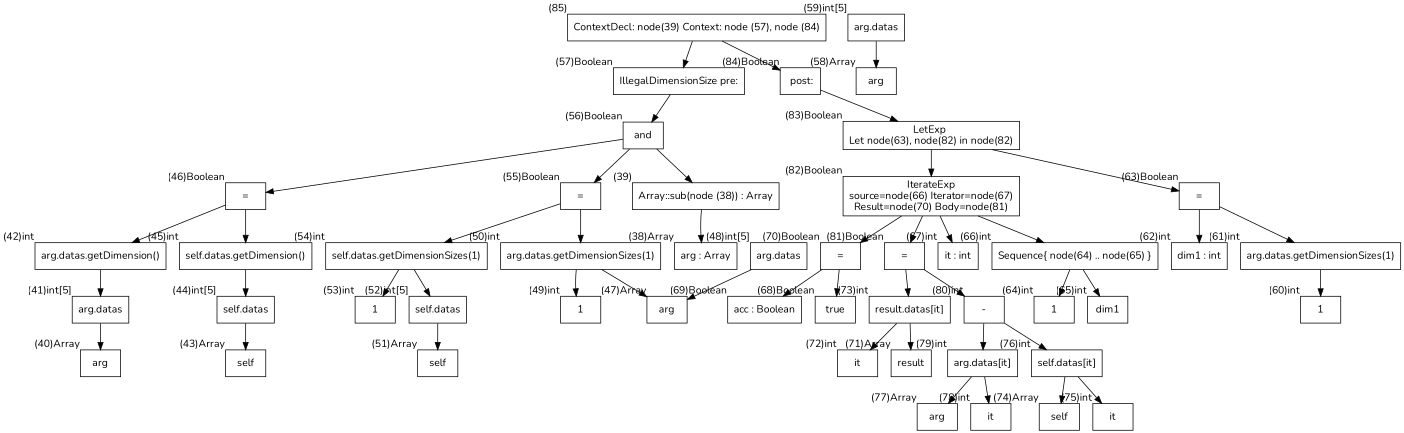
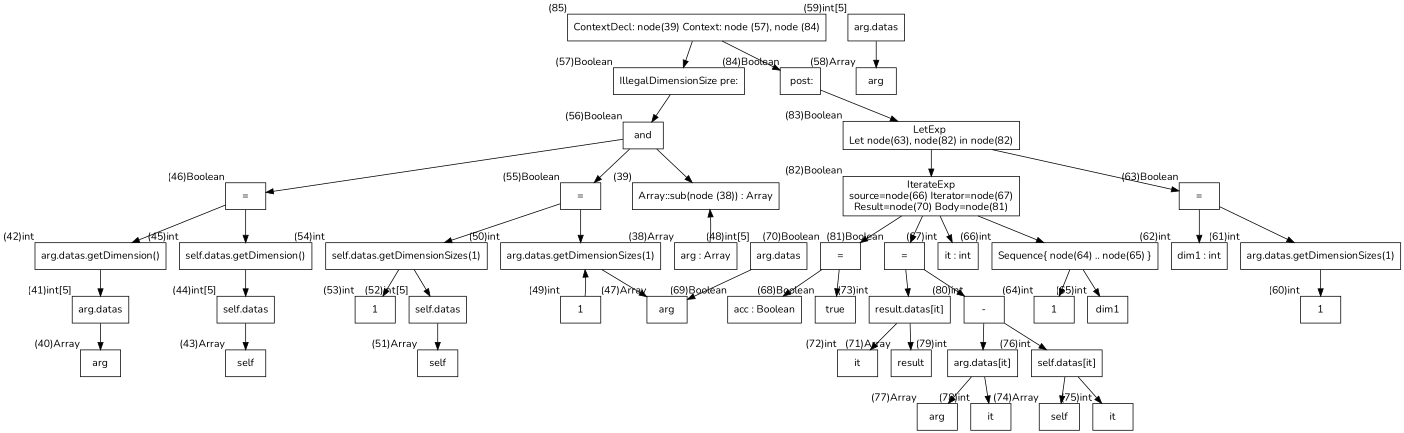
(701, 222) -> (711, 230)
(576, 279) -> (586, 287)
